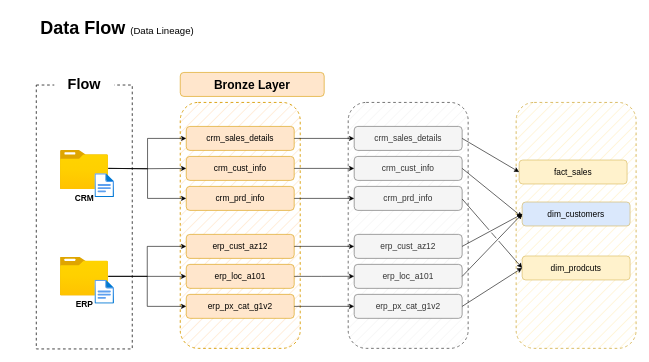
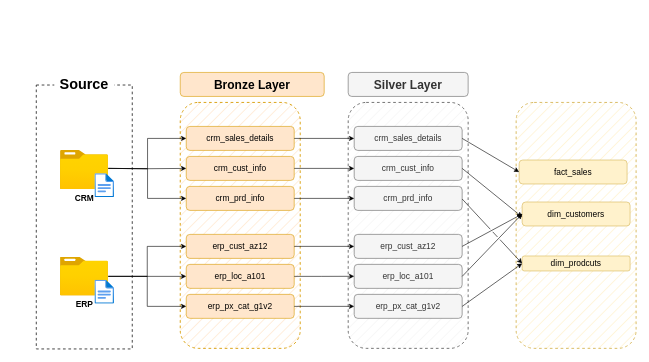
(117, 27) -> none
(84, 84) -> (84, 84)
none -> (408, 84)
(576, 214) -> (576, 214)
(576, 268) -> (576, 263)
